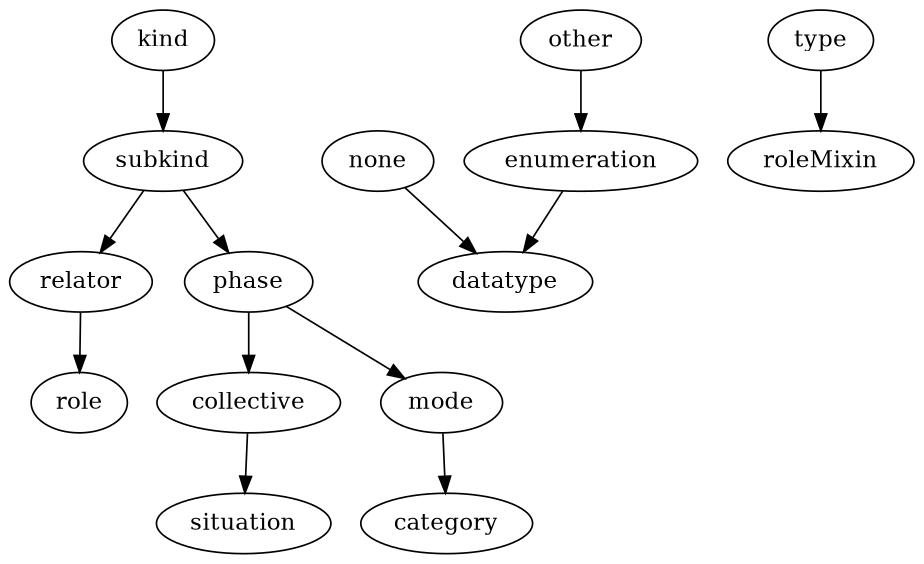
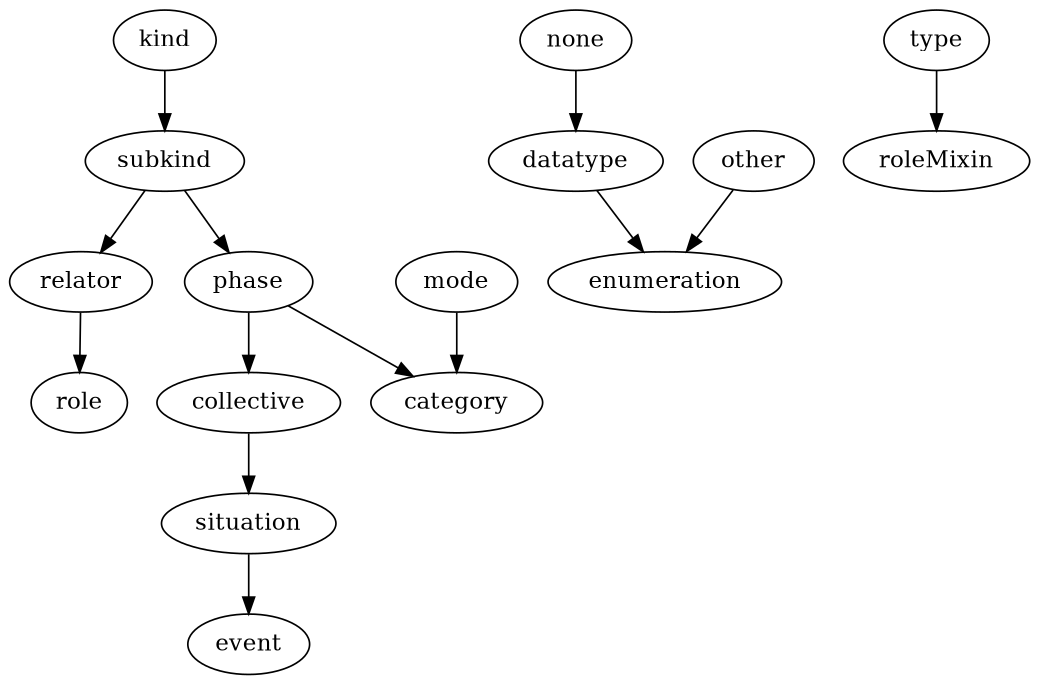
(548, 215) -> (615, 214)
(338, 338) -> (343, 337)
none -> (249, 644)
